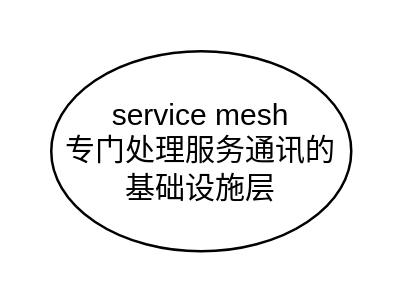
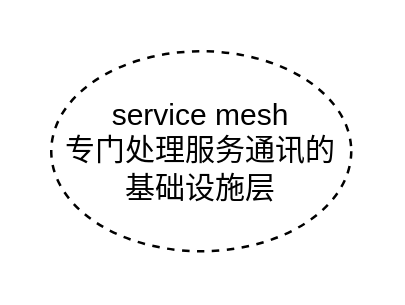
(201, 151) -> (201, 151)
